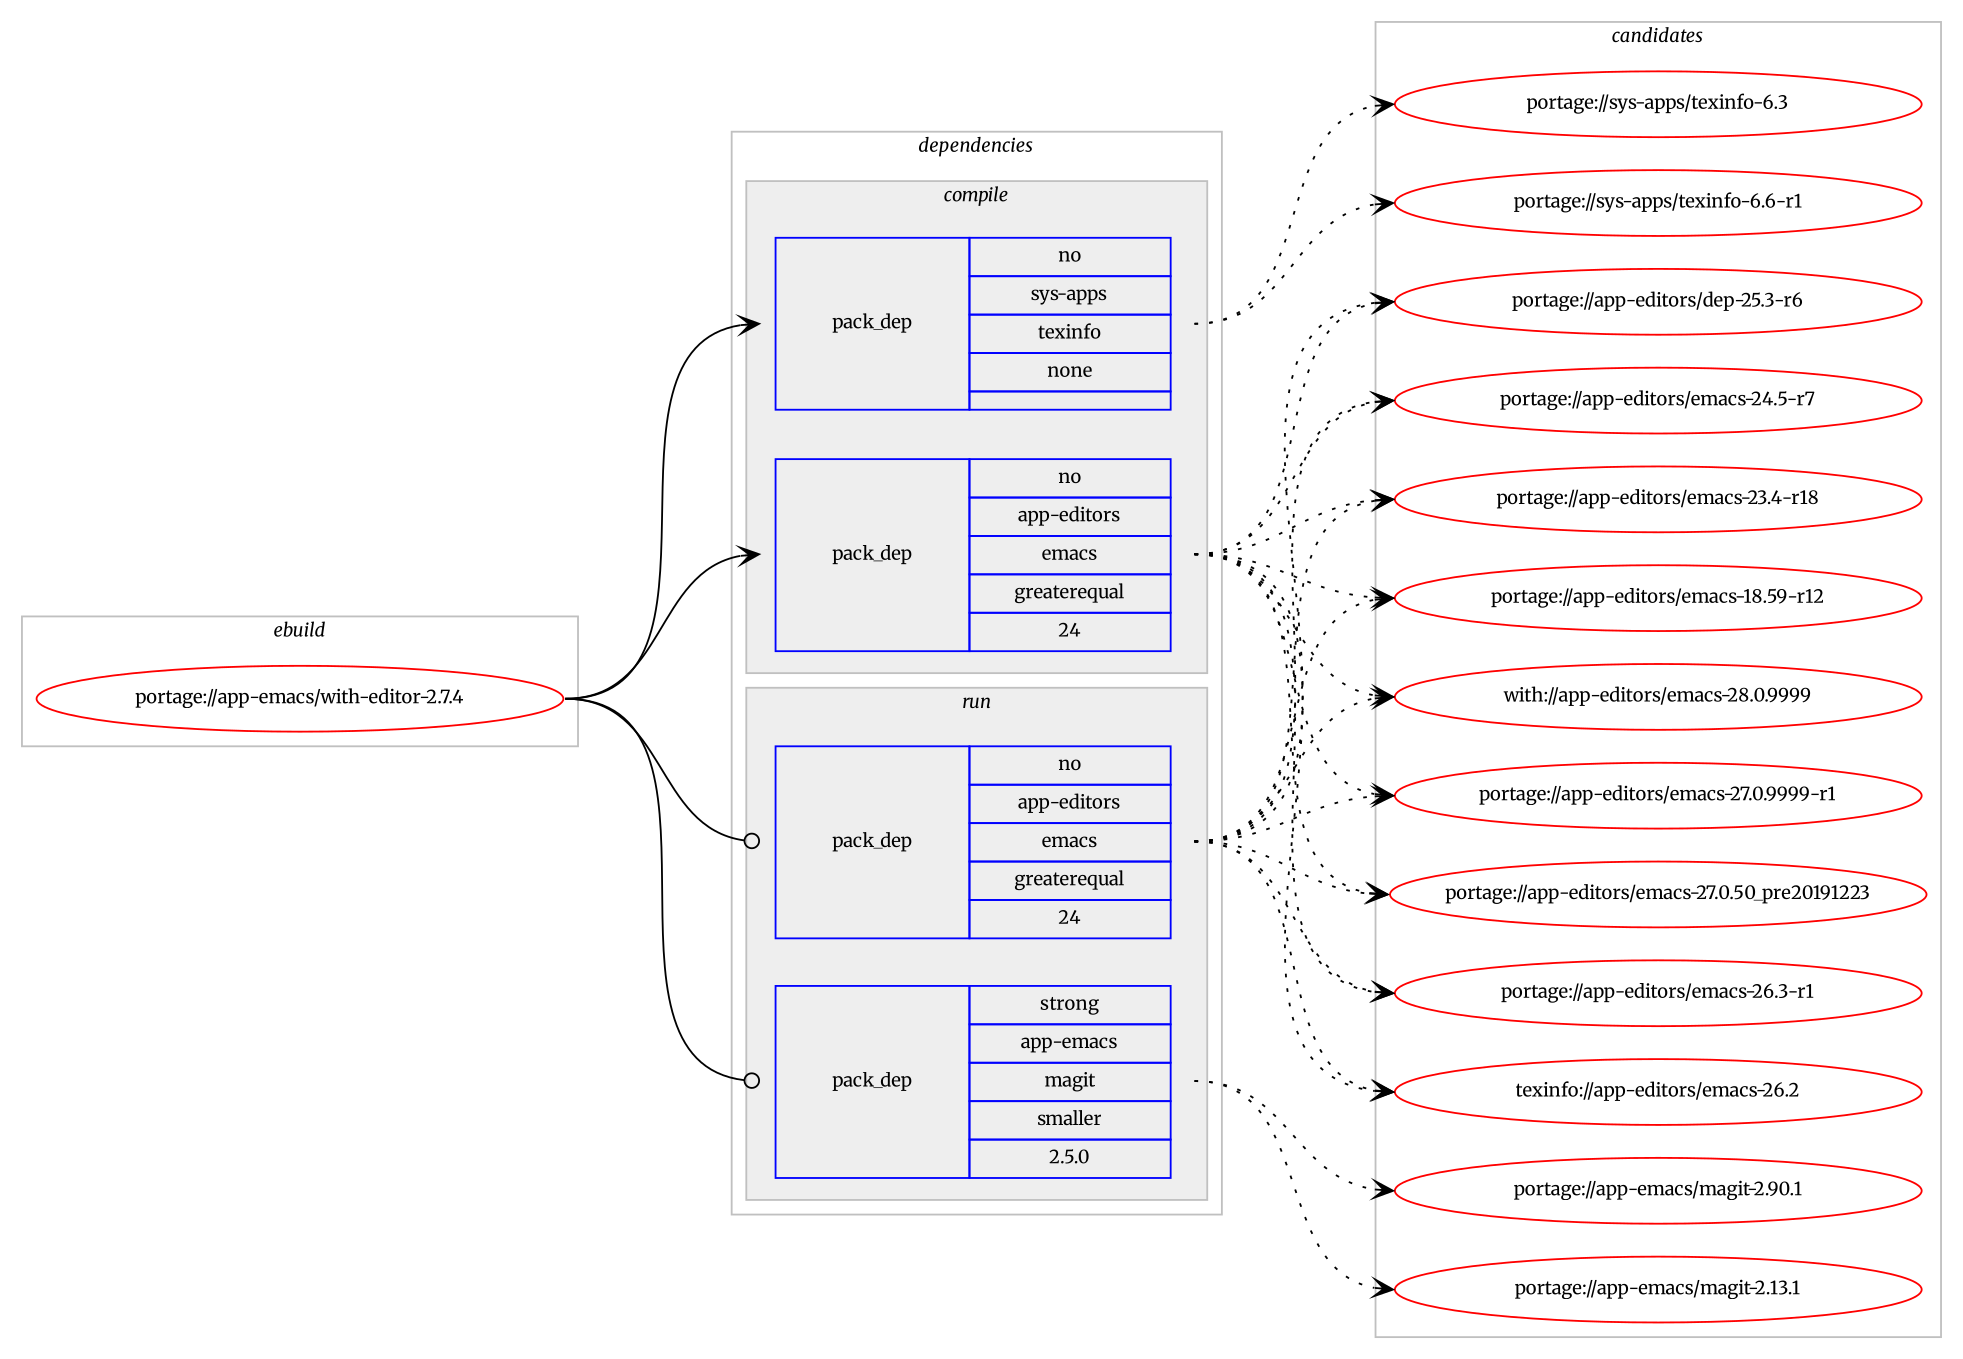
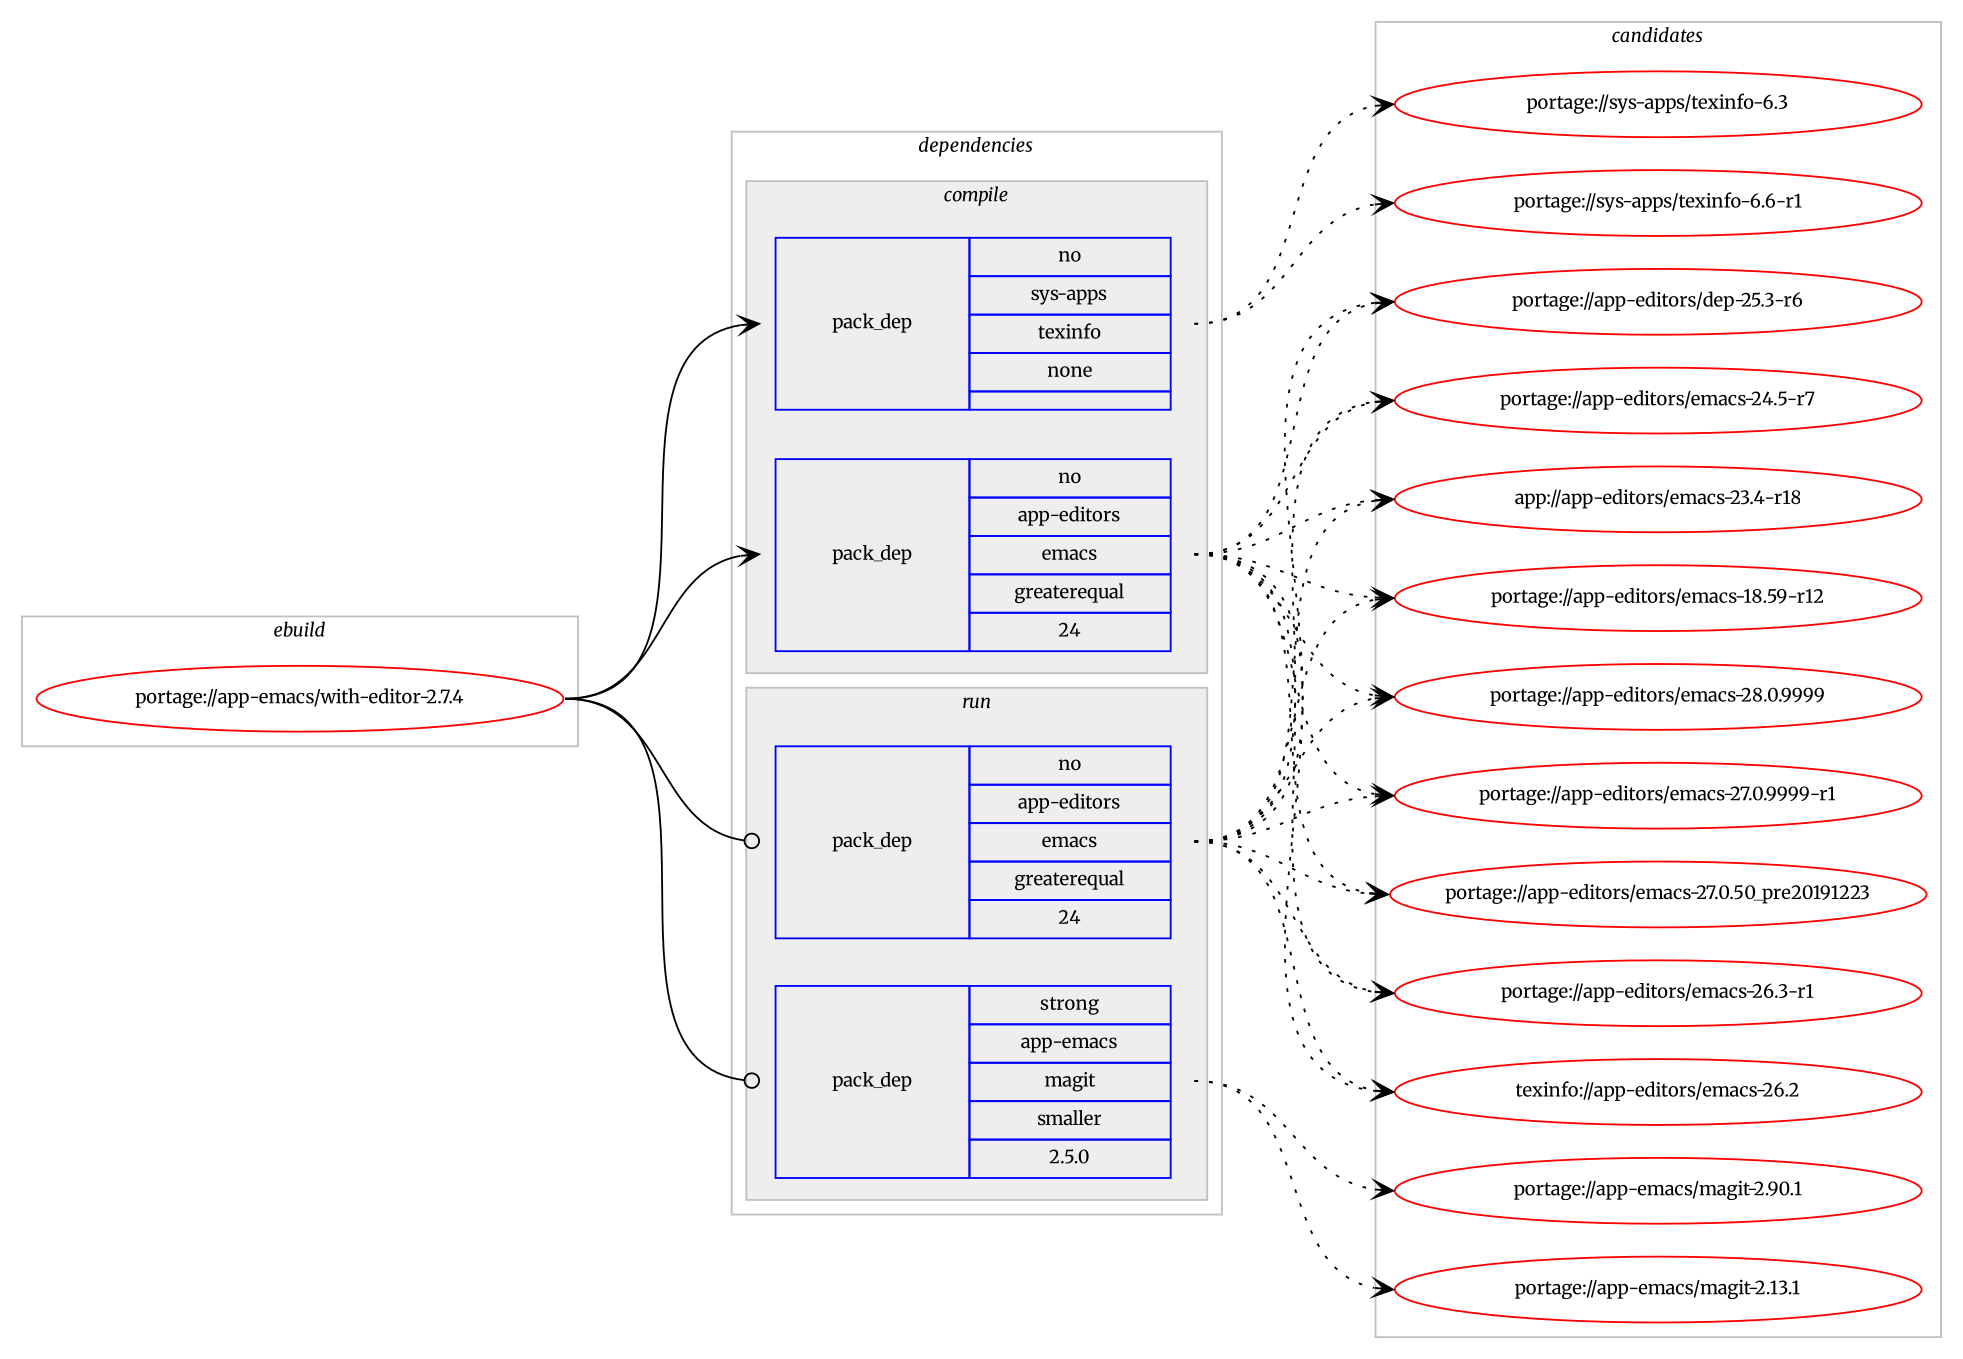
(1658, 499) -> (1658, 499)
(1658, 697) -> (1658, 697)
